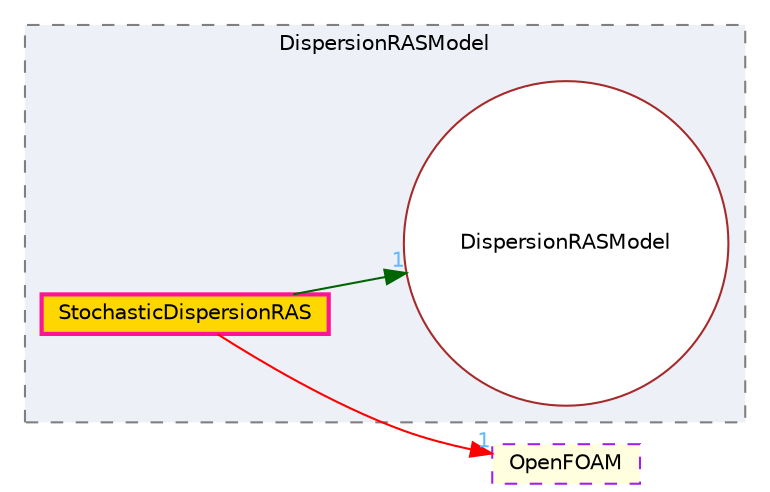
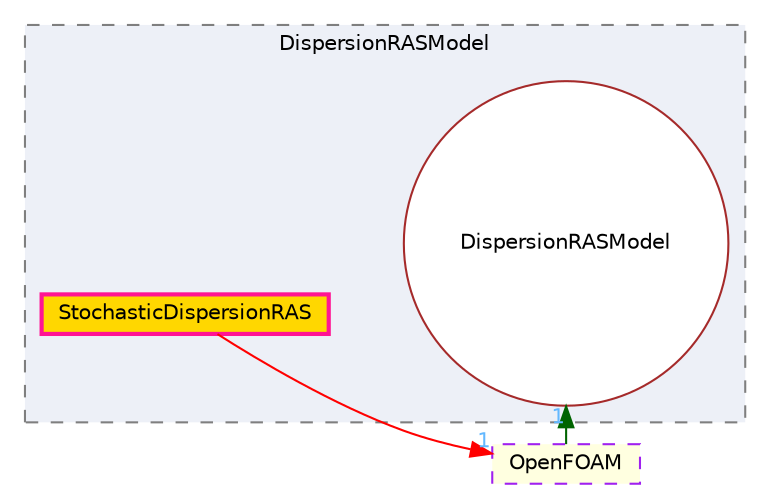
(339, 286) -> (566, 436)
